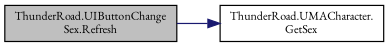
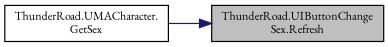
(192, 23) -> (184, 23)
